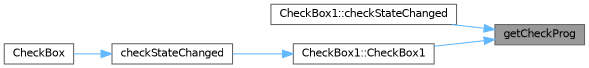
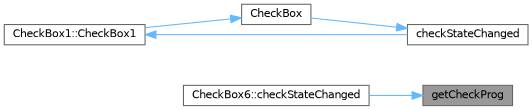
(364, 14) -> (276, 95)
(459, 43) -> (188, 23)
